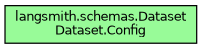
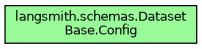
(101, 24) -> (101, 24)
